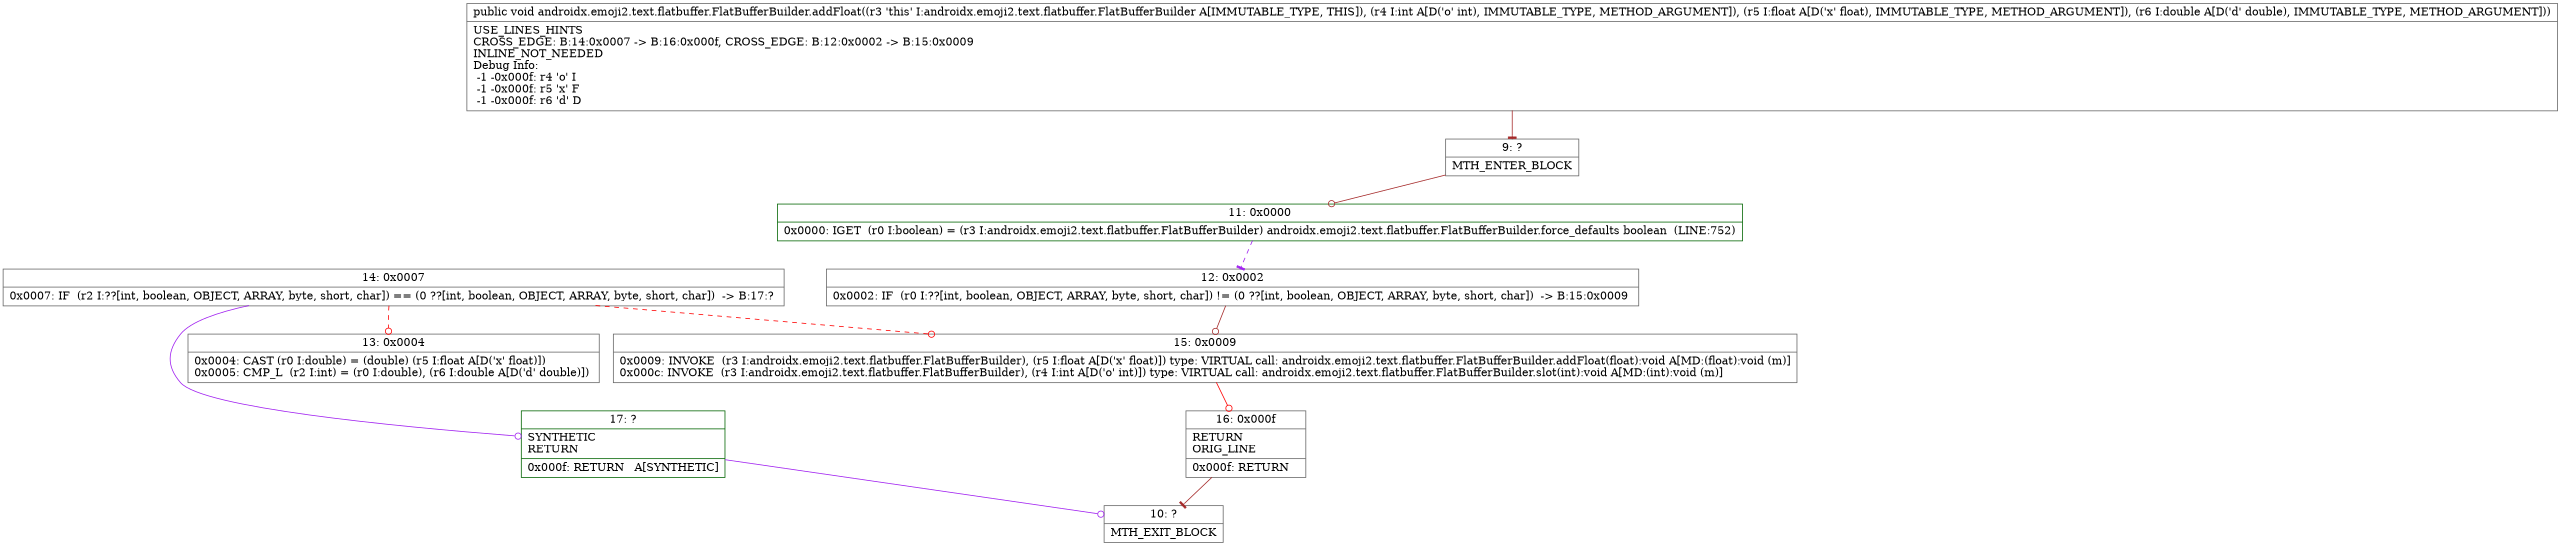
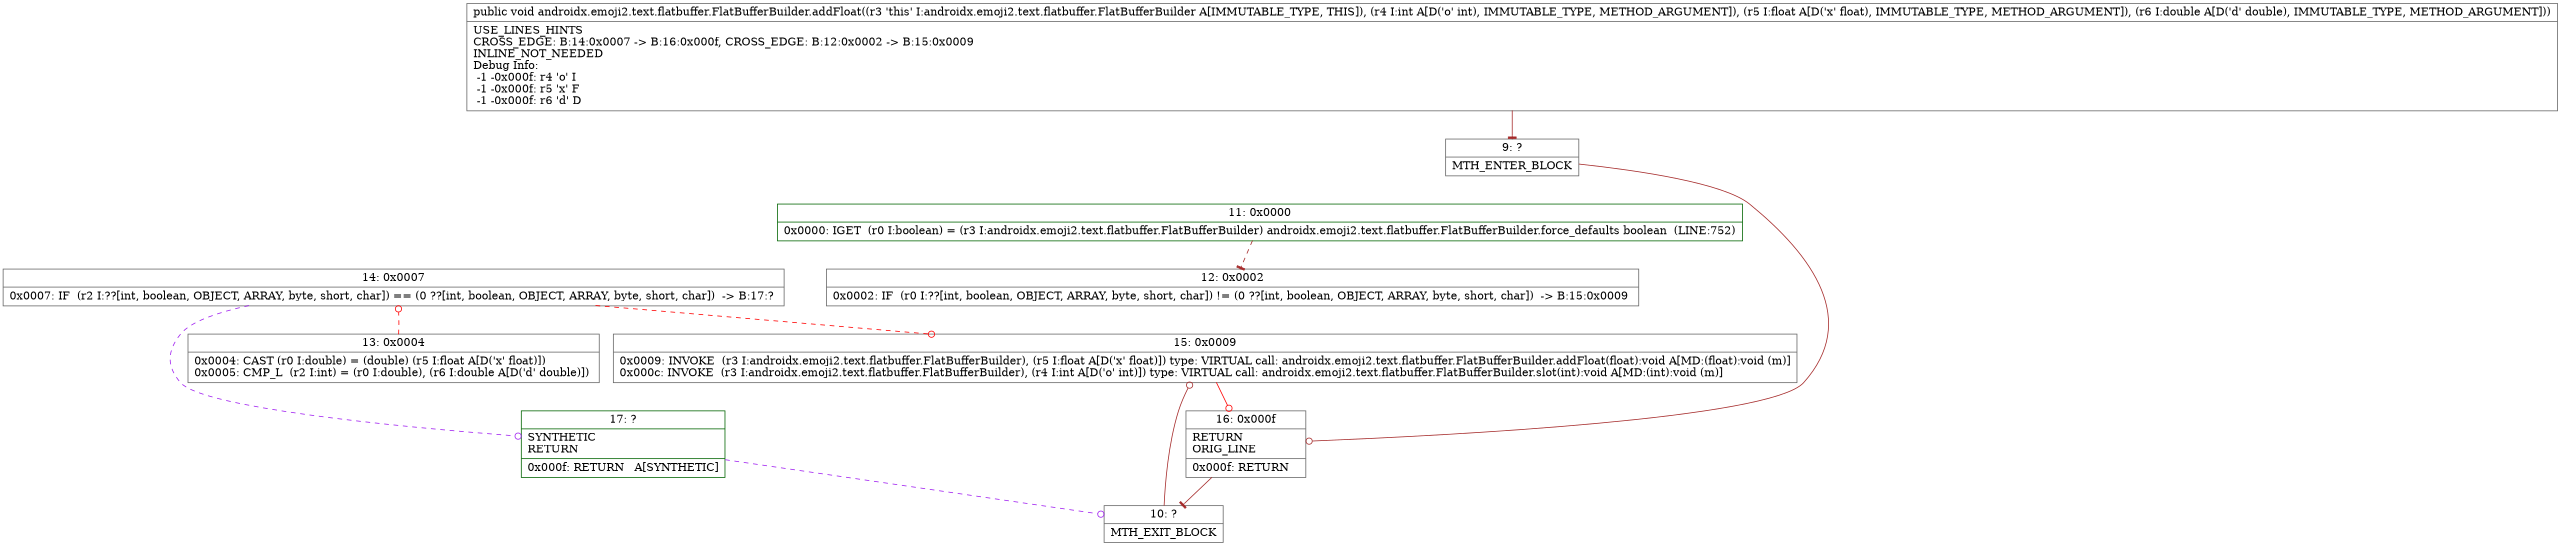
(1390, 189) -> (1754, 401)
(1247, 253) -> (1247, 253)
(388, 317) -> (399, 323)
(1221, 317) -> (1170, 446)
(281, 411) -> (281, 411)
(911, 487) -> (911, 487)
